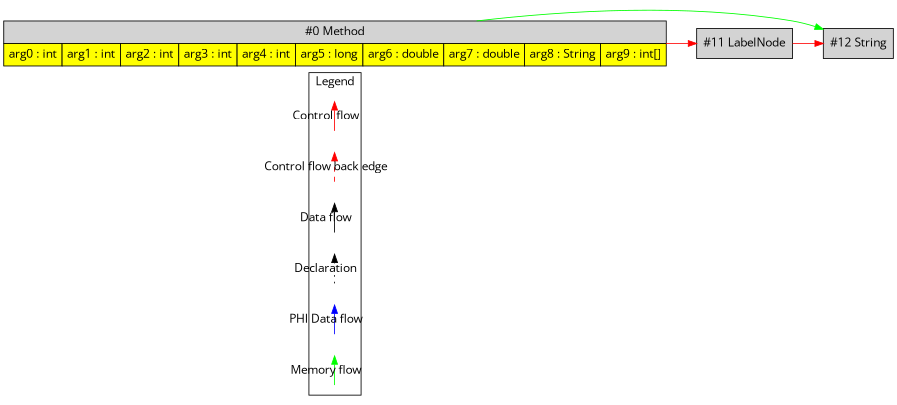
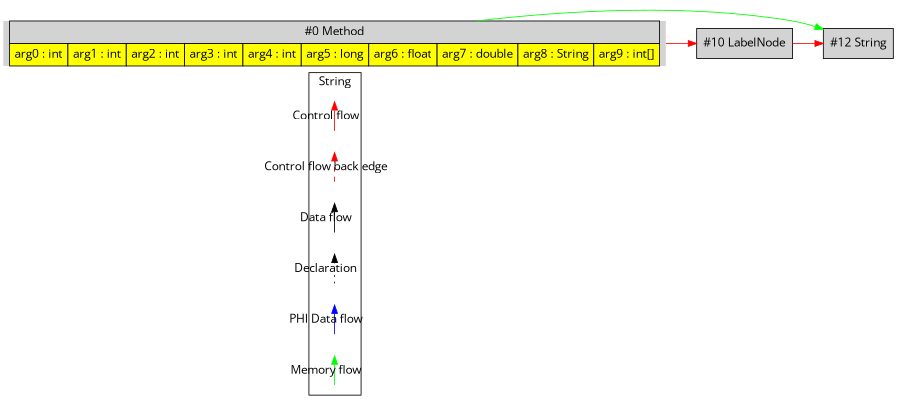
(745, 43) -> (745, 43)
(403, 54) -> (403, 54)
(335, 82) -> (335, 82)
